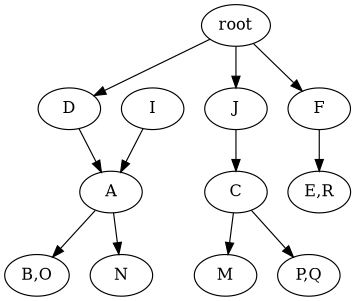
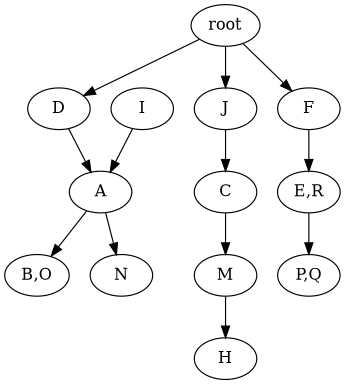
(268, 229) -> (309, 228)
none -> (226, 359)
